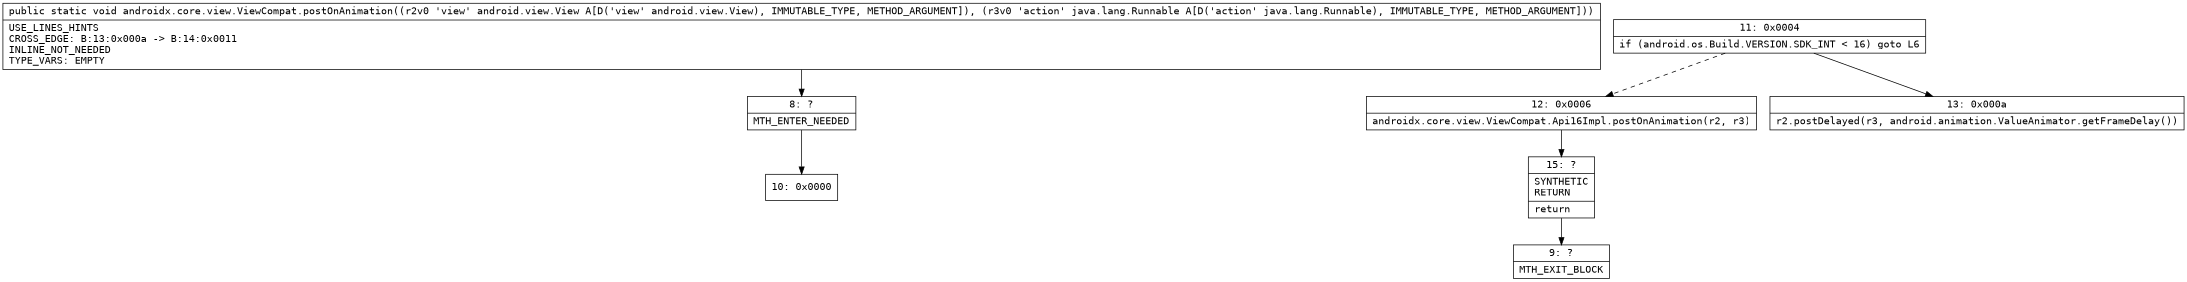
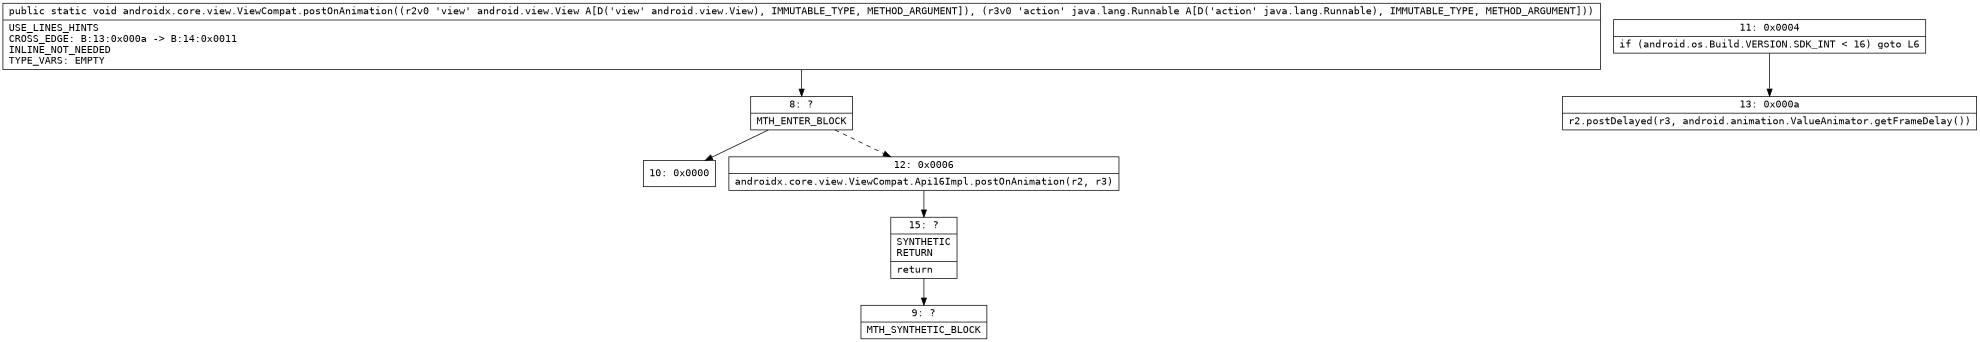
(1669, 74) -> (859, 142)
(802, 121) -> (802, 121)
(1561, 270) -> (924, 330)
